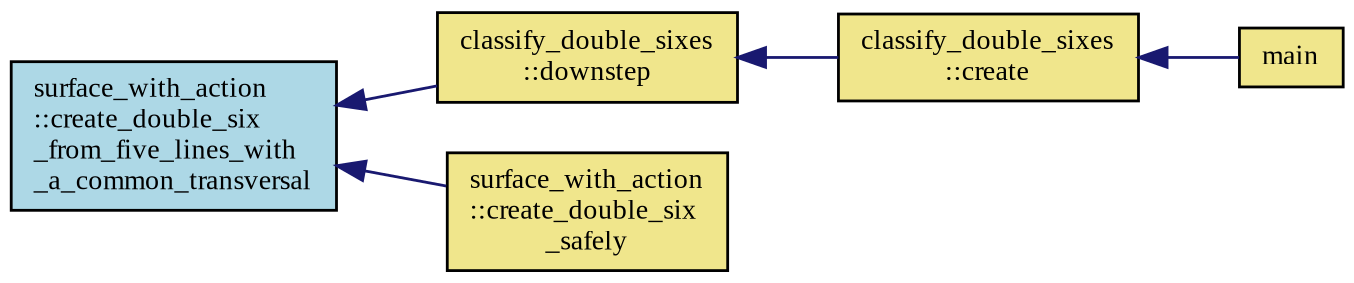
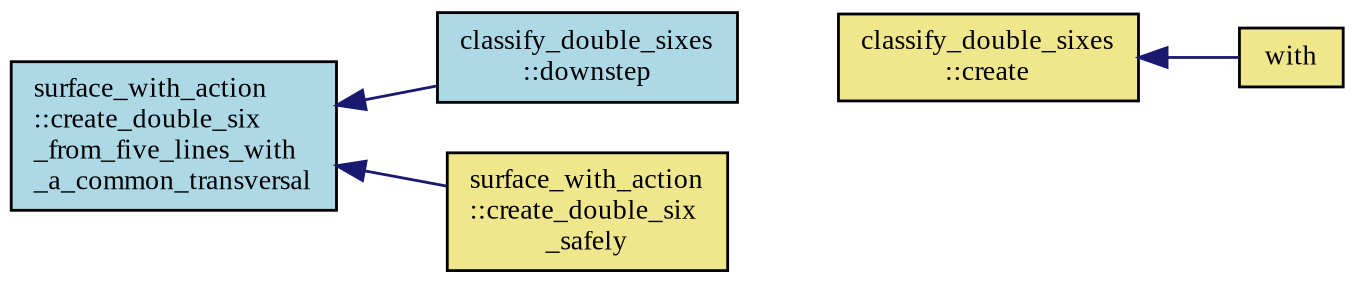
(587, 57) -> (587, 57)
(802, 57) -> none
(1291, 57) -> (1291, 57)
